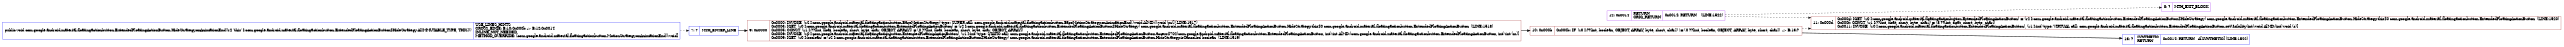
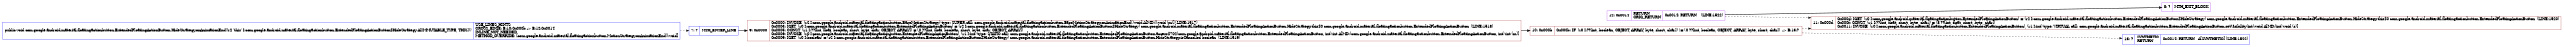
(1942, 11) -> (1942, 11)
(1961, 36) -> (1961, 36)
